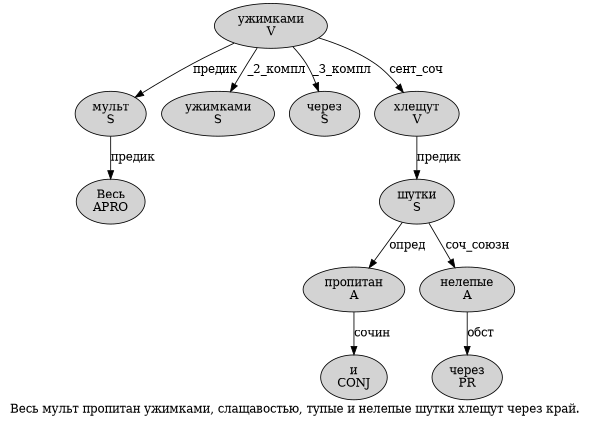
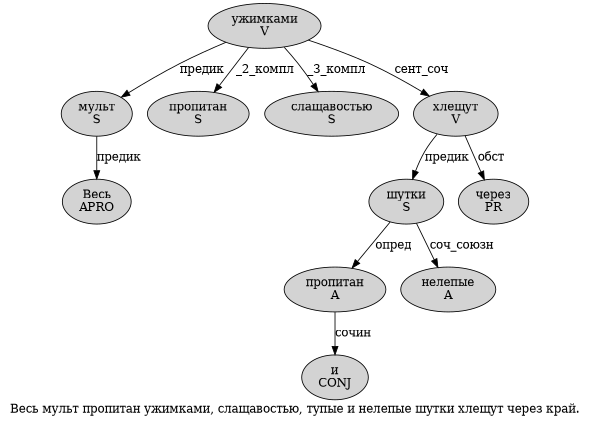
(218, 114) -> (198, 114)
(325, 114) -> (332, 114)
(467, 329) -> (473, 154)
